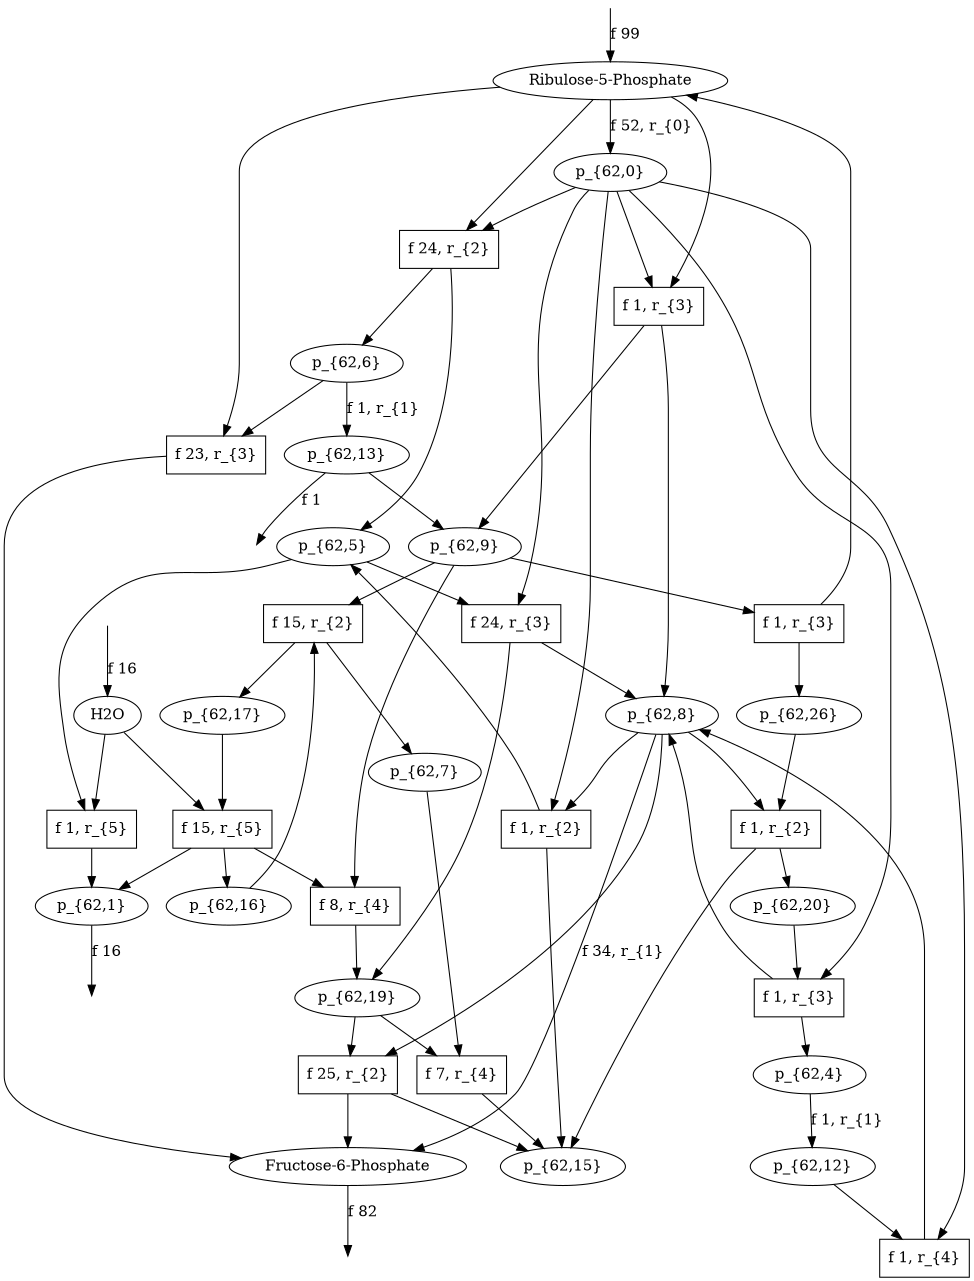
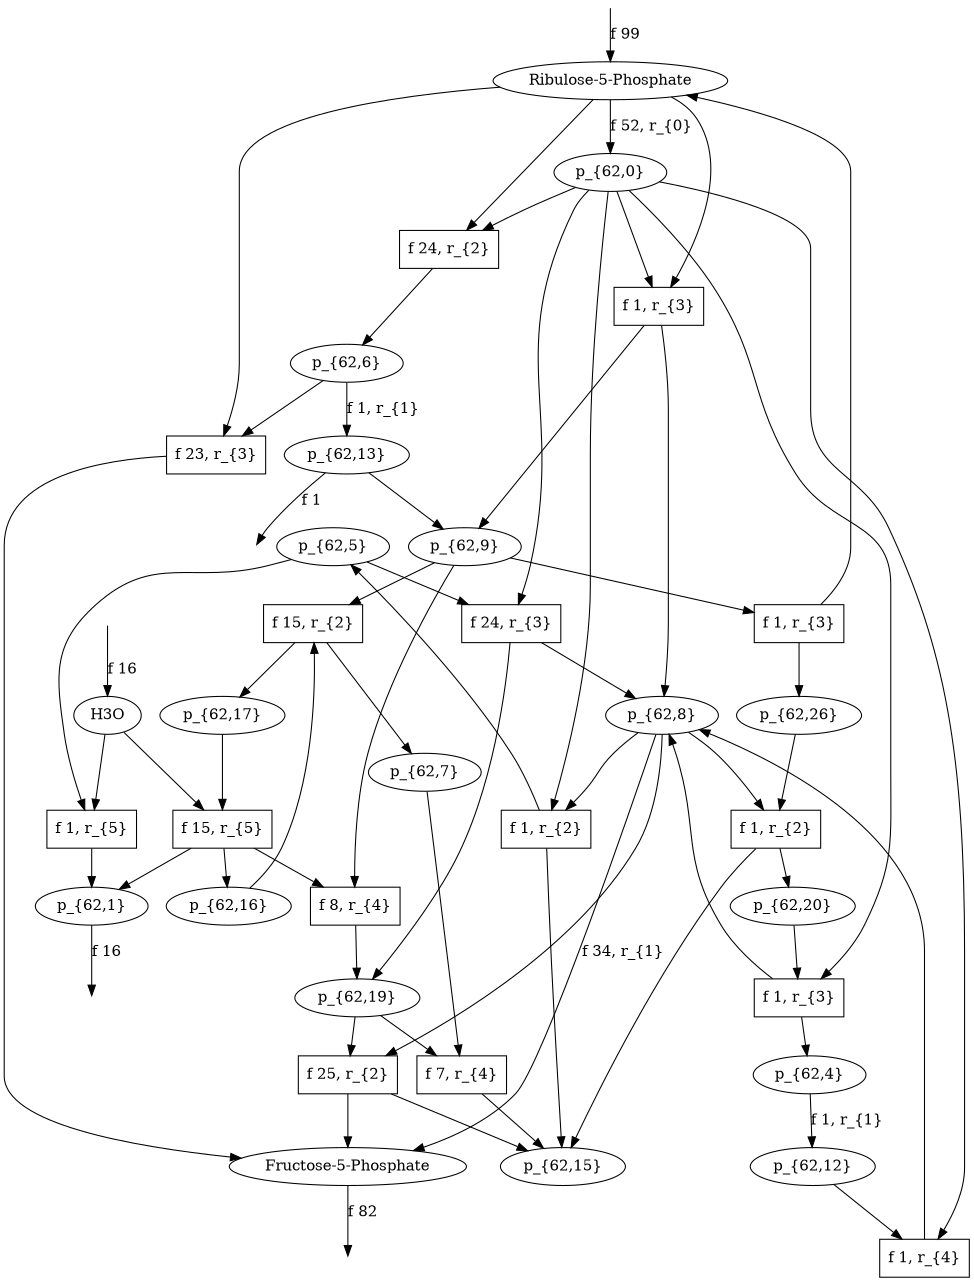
(442, 408) -> none
(108, 715) -> (108, 715)
(348, 1167) -> (348, 1167)
